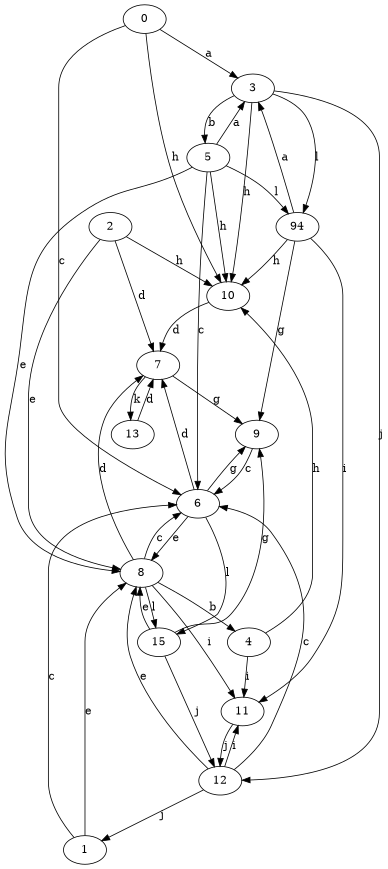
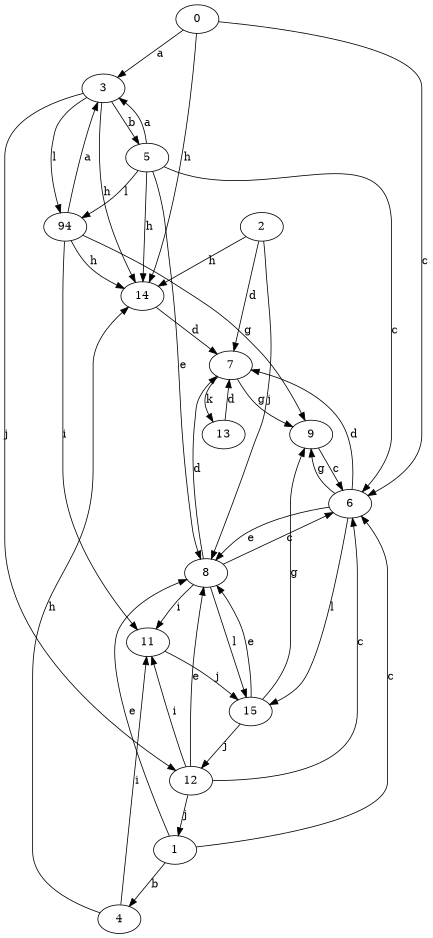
(228, 296) -> (142, 296)
(33, 400) -> (269, 400)
(194, 603) -> (150, 882)
(224, 740) -> (200, 671)
